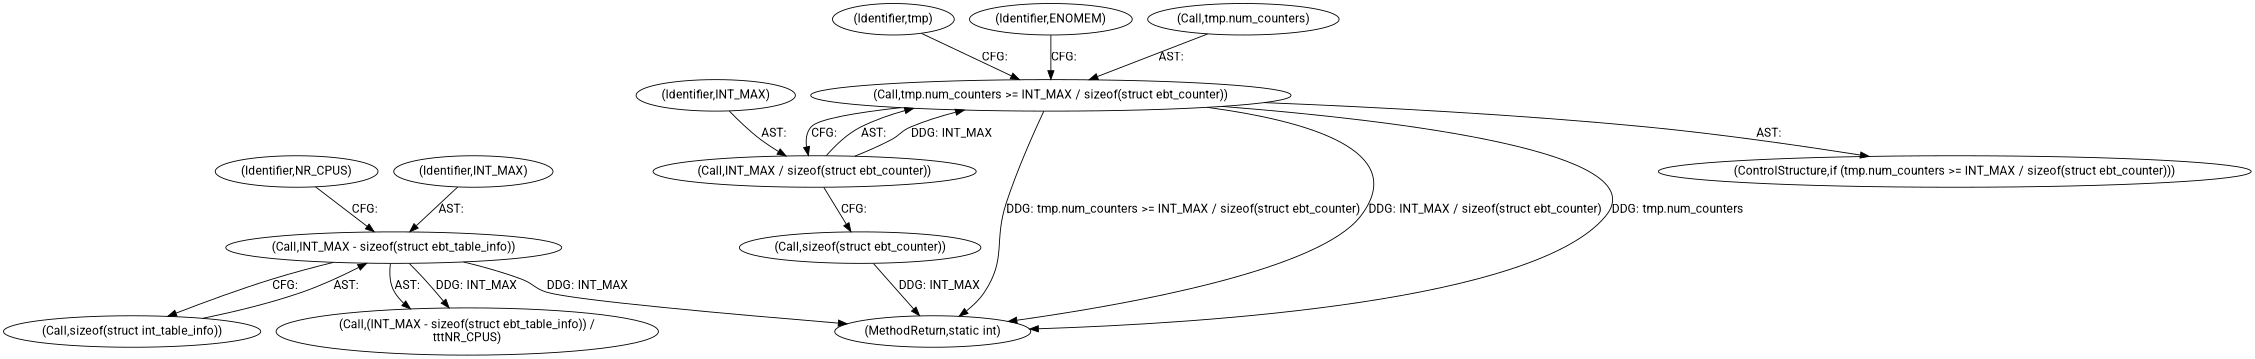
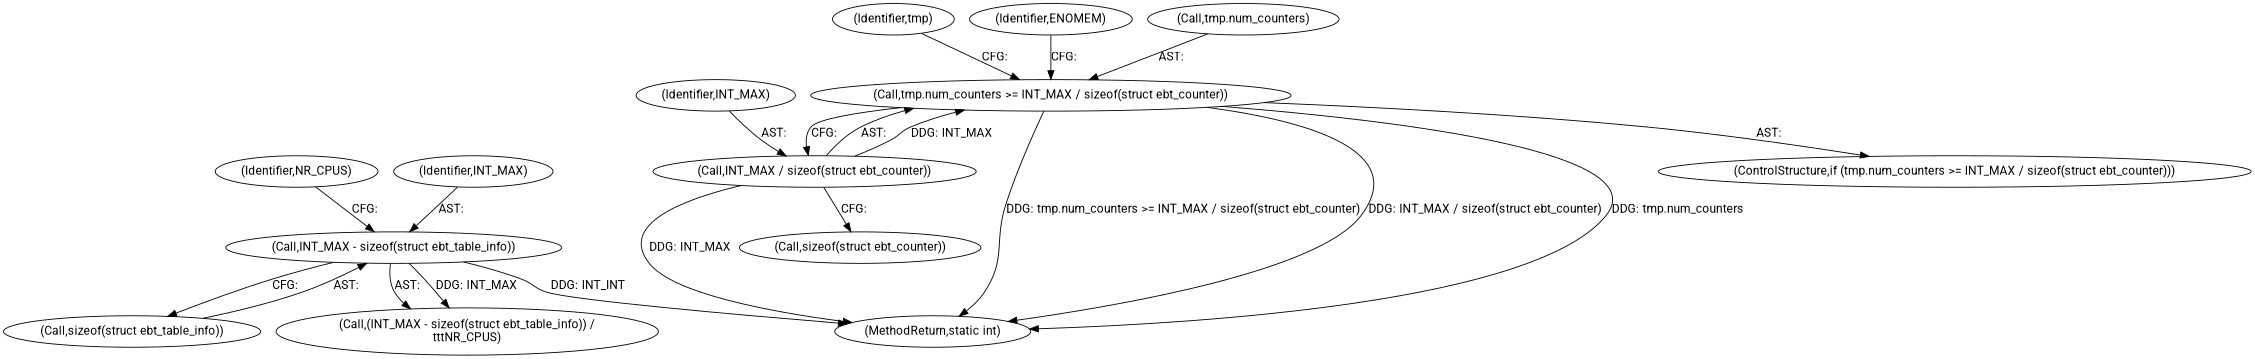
(588, 286) -> (588, 286)
(894, 286) -> (674, 281)
(132, 332) -> (132, 332)
